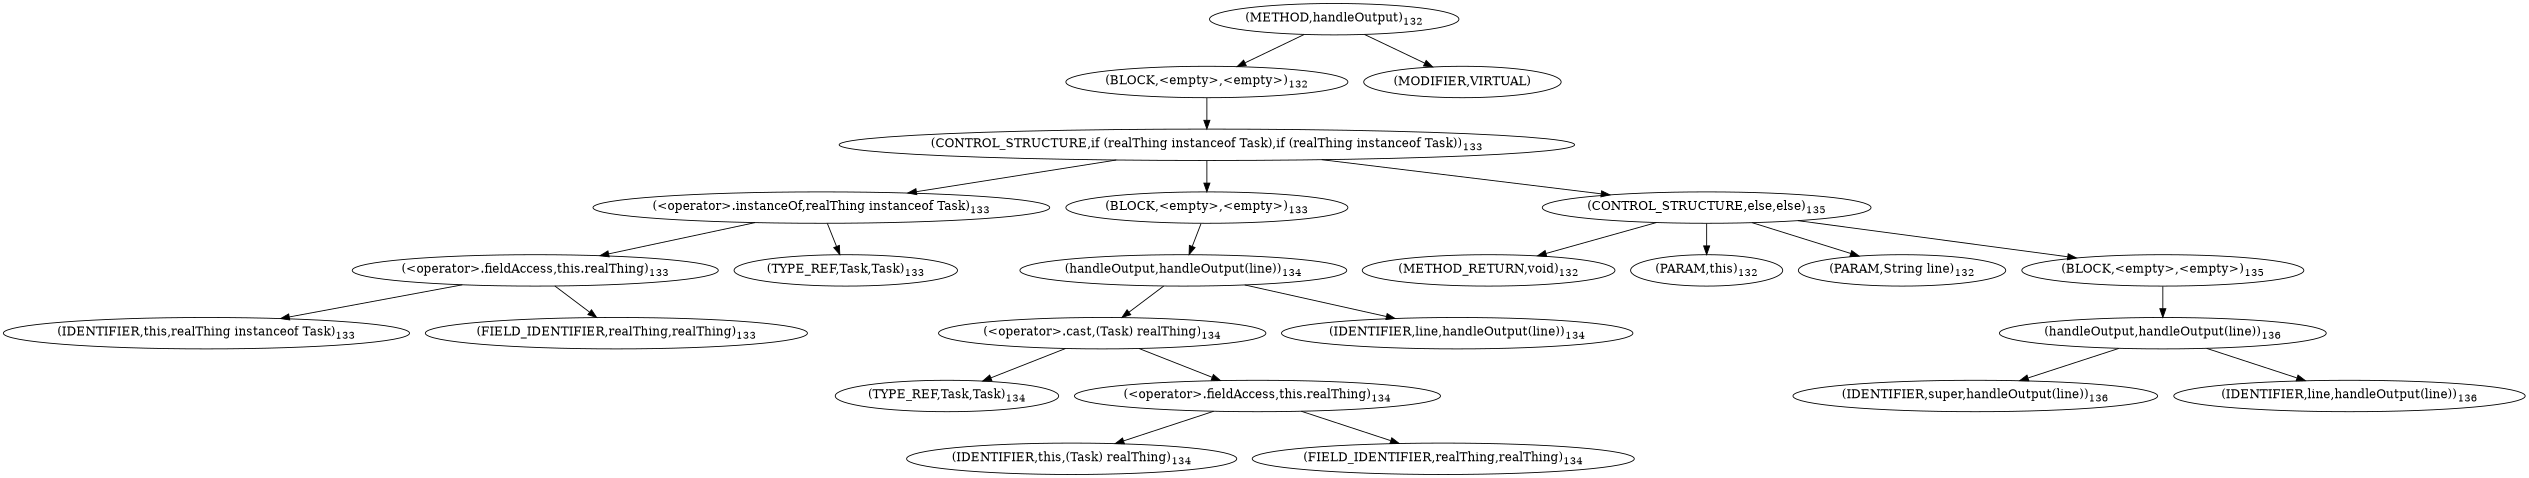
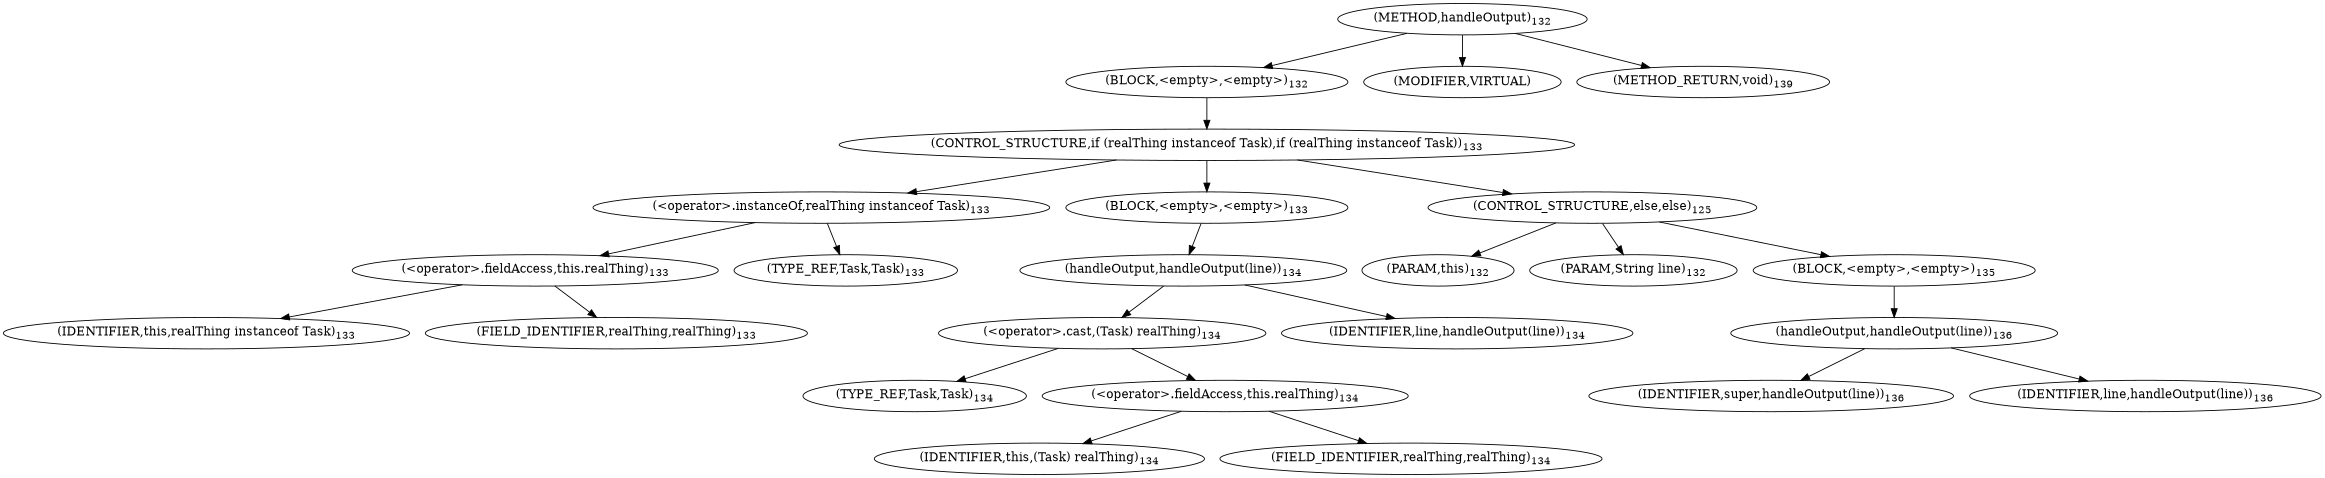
(1816, 206) -> (1702, 206)
(1601, 238) -> (1578, 49)
(1569, 269) -> (1783, 81)
